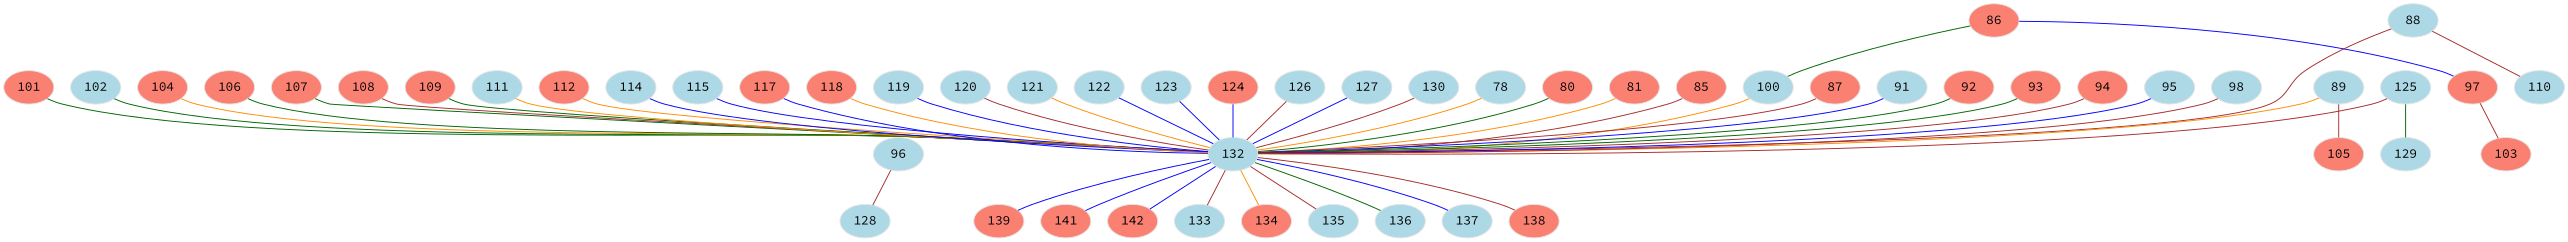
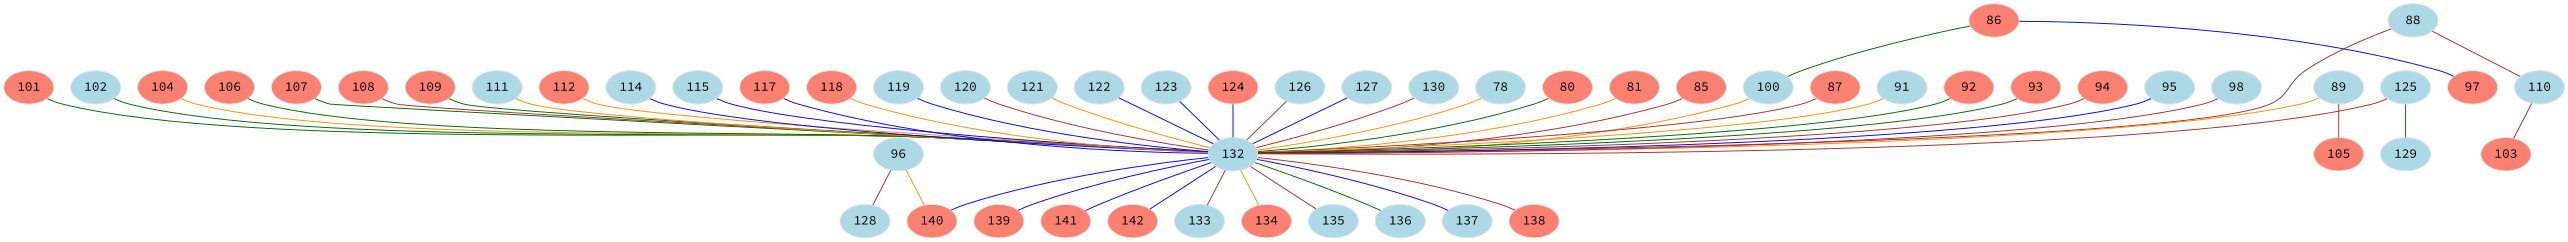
(2489, 121) -> (2523, 121)
(1729, 125) -> (1729, 125)
none -> (932, 221)
